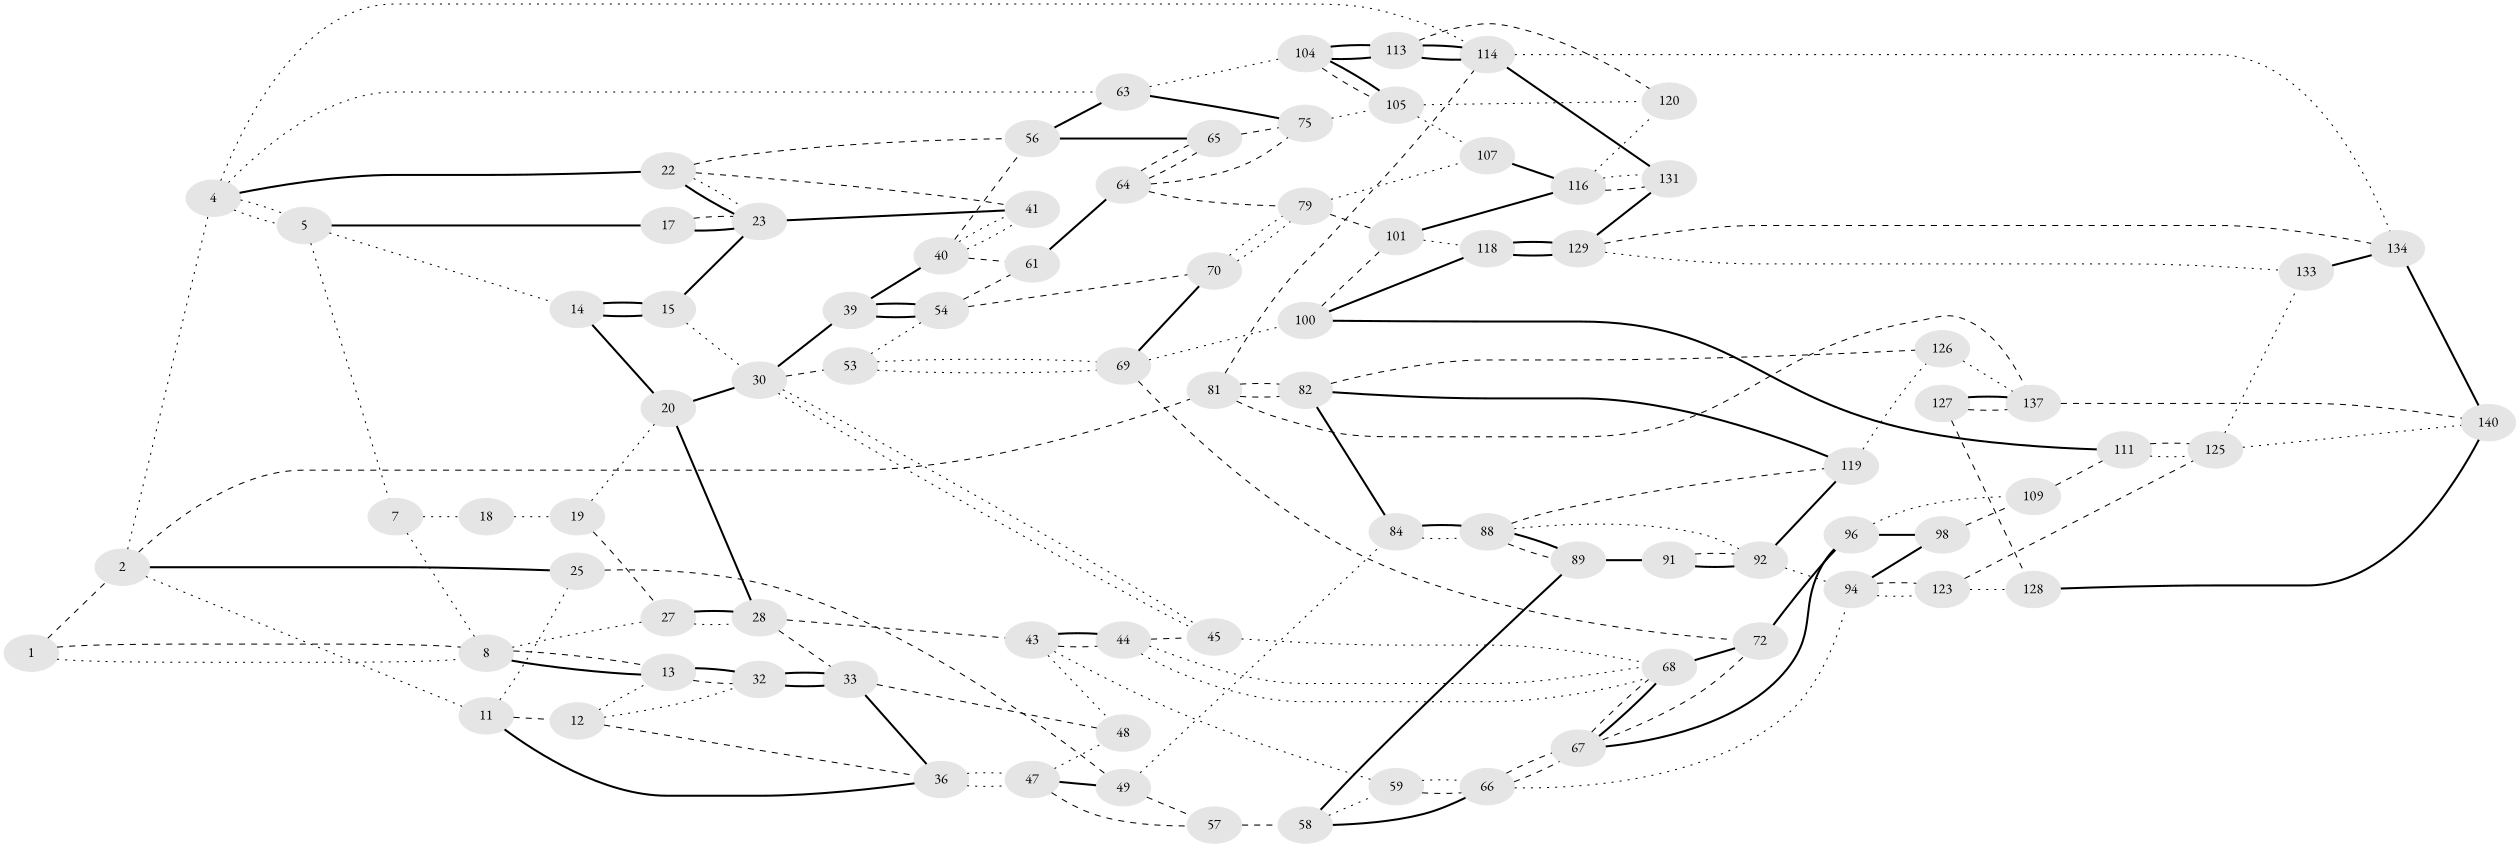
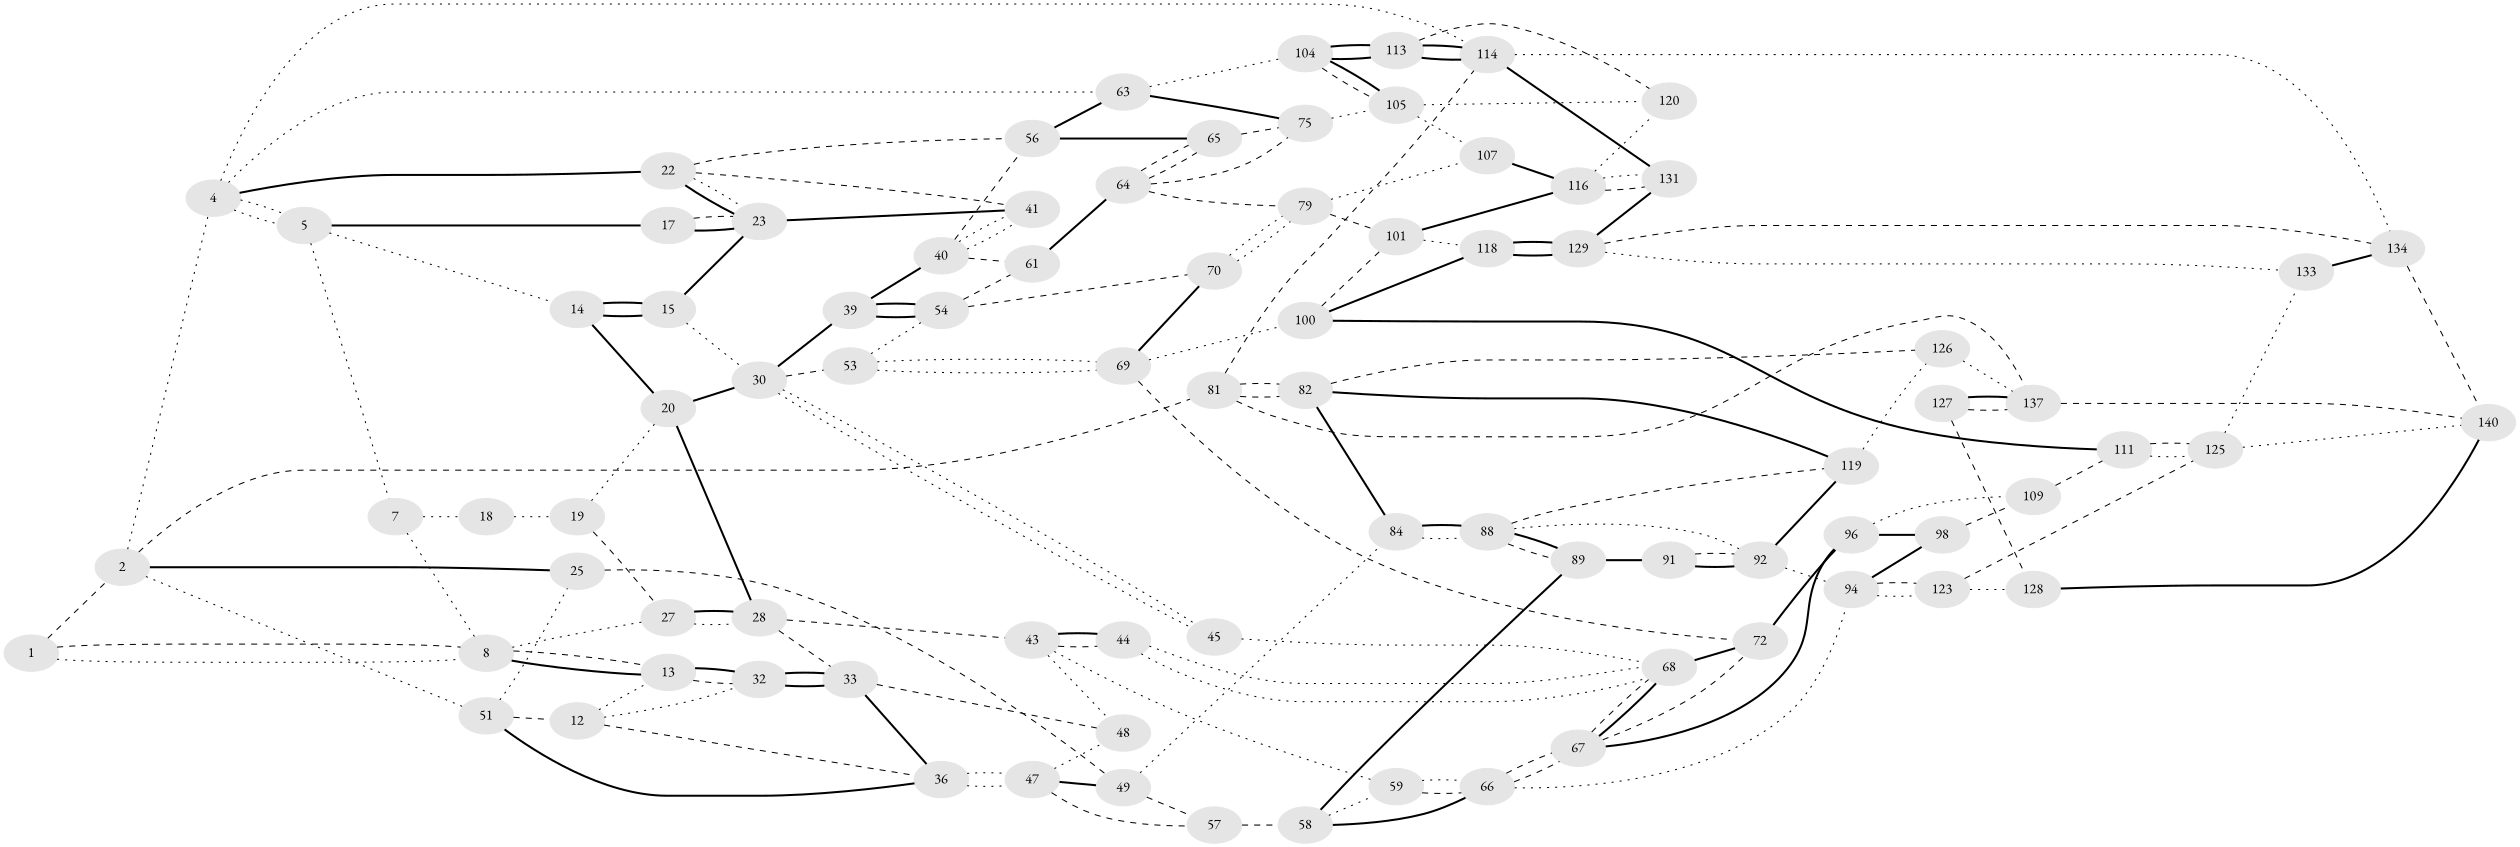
(2443, 336) -> (2443, 336)
(1169, 639) -> none
(486, 716) -> (486, 716)
